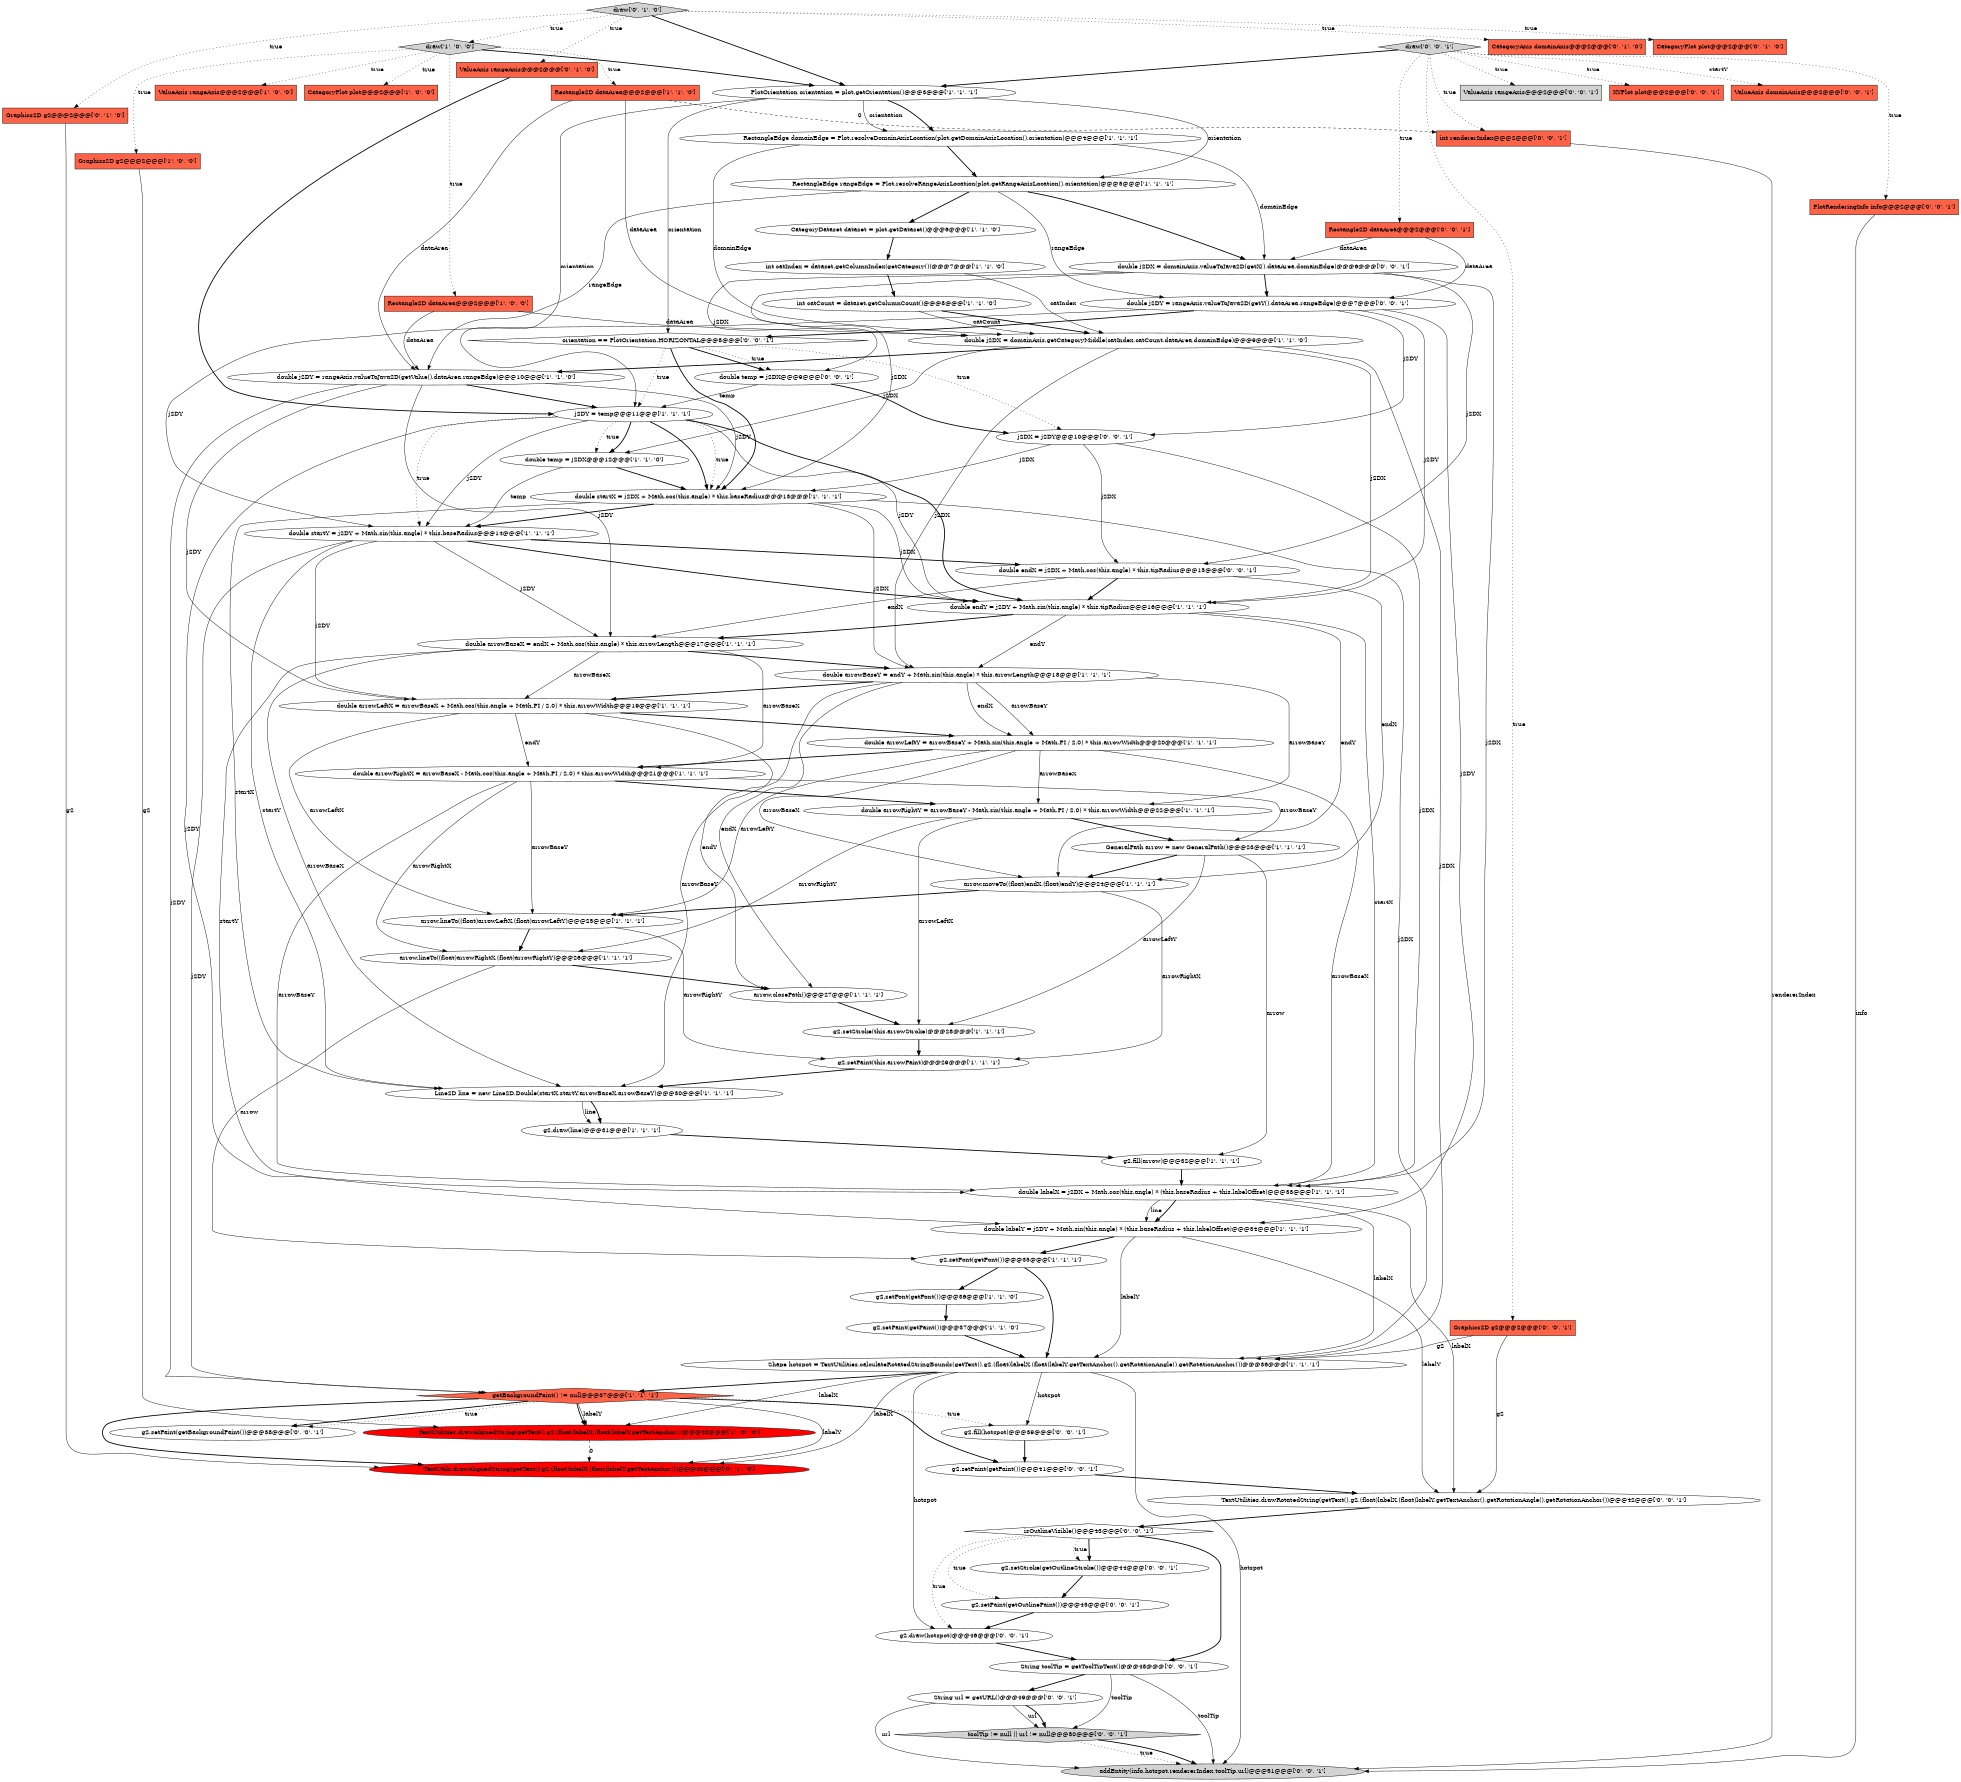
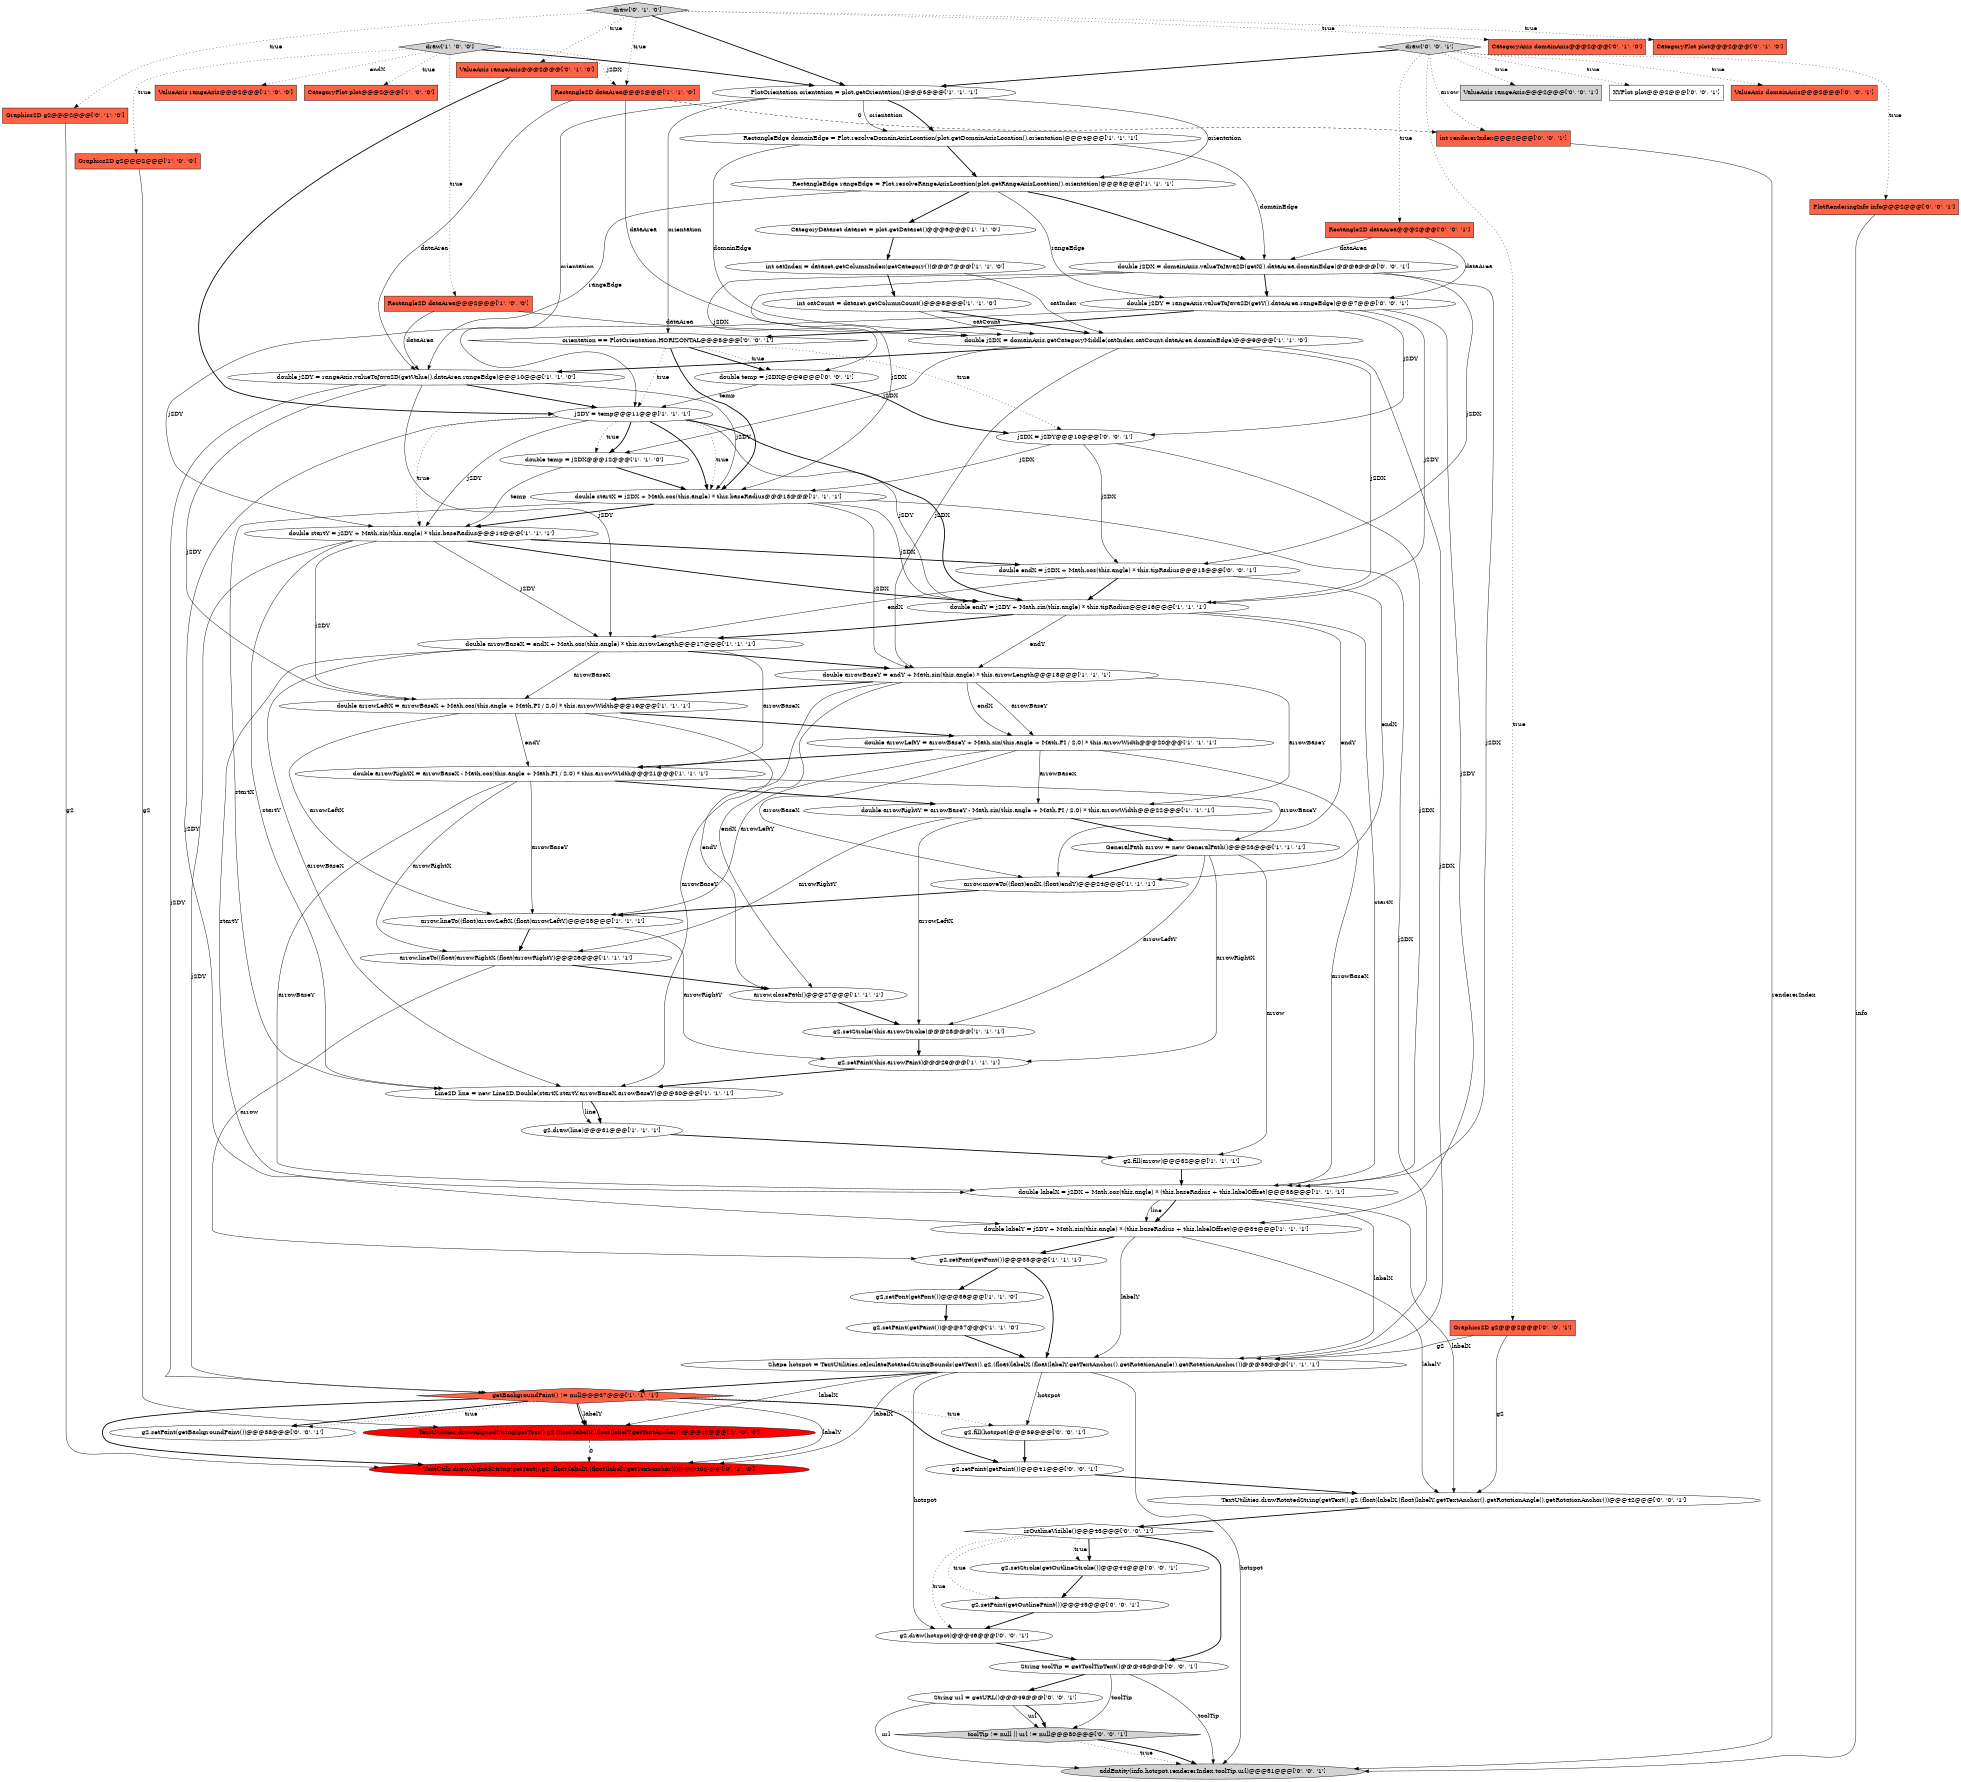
(544, 27) -> (632, 49)
(378, 70) -> (378, 70)
(614, 70) -> (614, 70)
(1718, 70) -> (1718, 70)
(1450, 93) -> (1450, 93)
(1666, 93) -> (1666, 93)
(1162, 1015) -> (1213, 1038)
